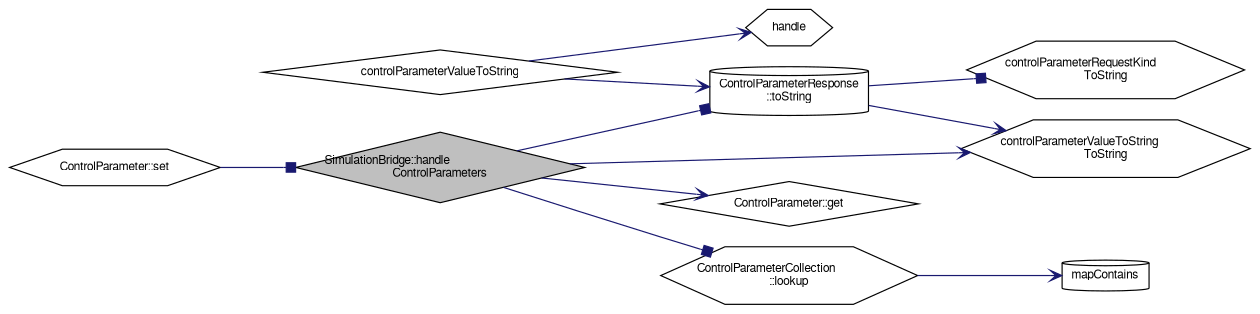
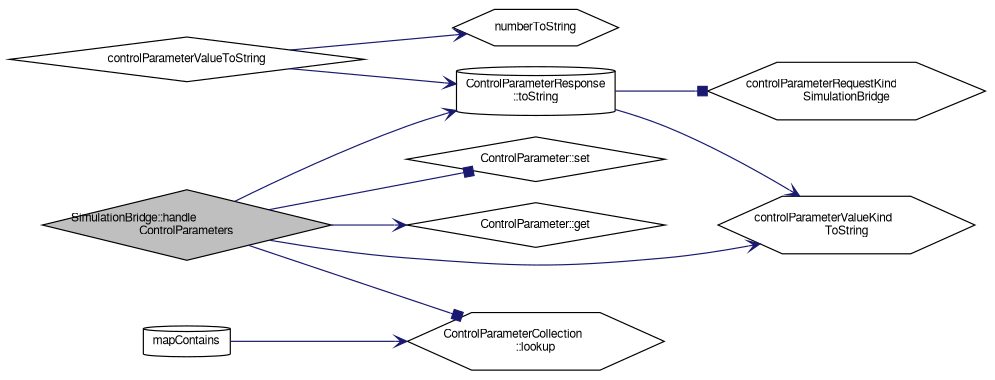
(789, 28) -> (536, 28)
(1106, 70) -> (846, 91)
(608, 131) -> (338, 153)
(1106, 149) -> (846, 225)
(115, 167) -> (536, 159)
(252, 167) -> (365, 191)
(984, 276) -> (313, 341)
